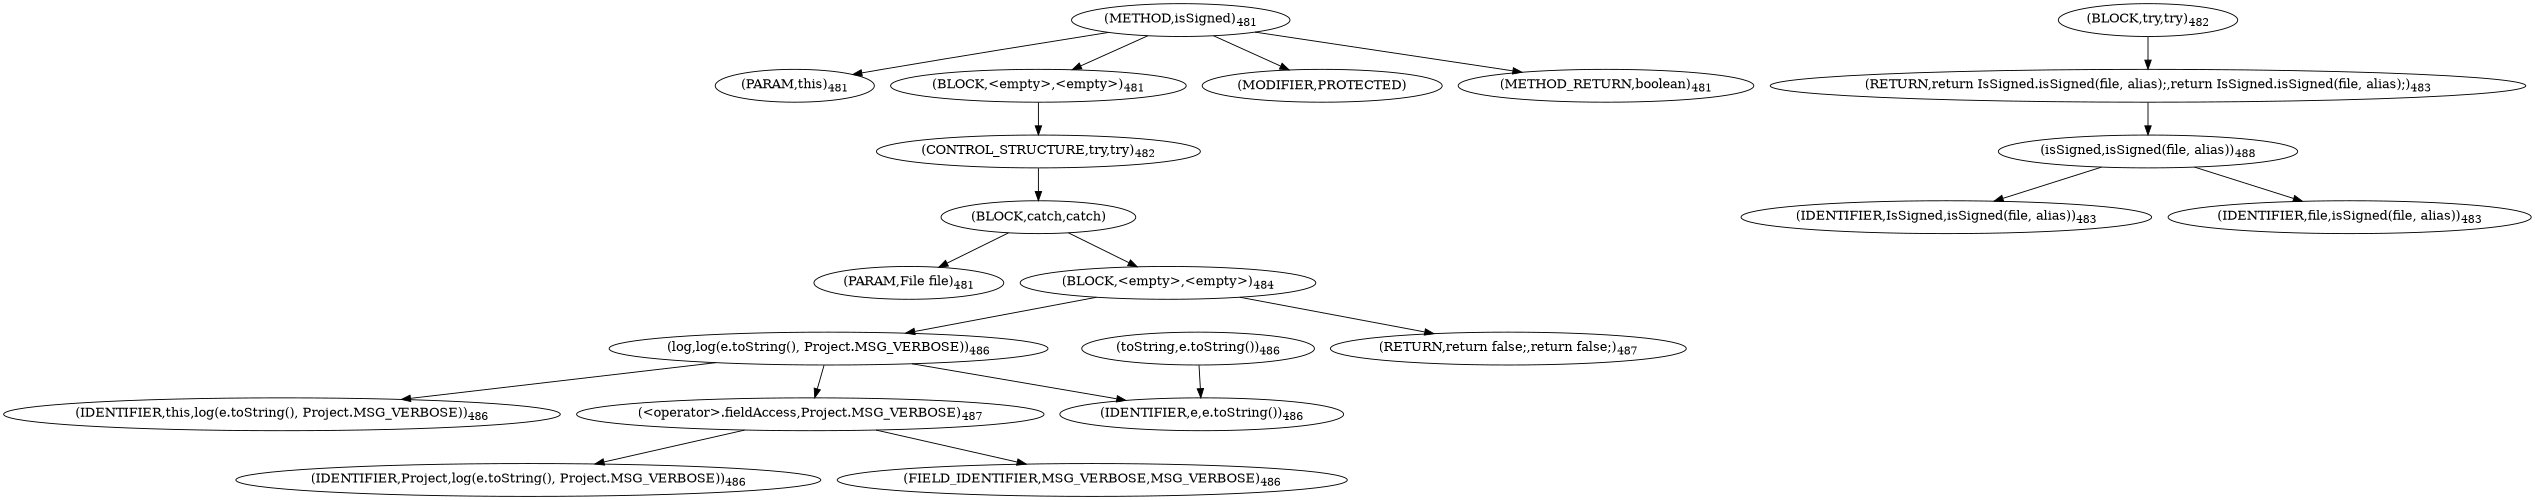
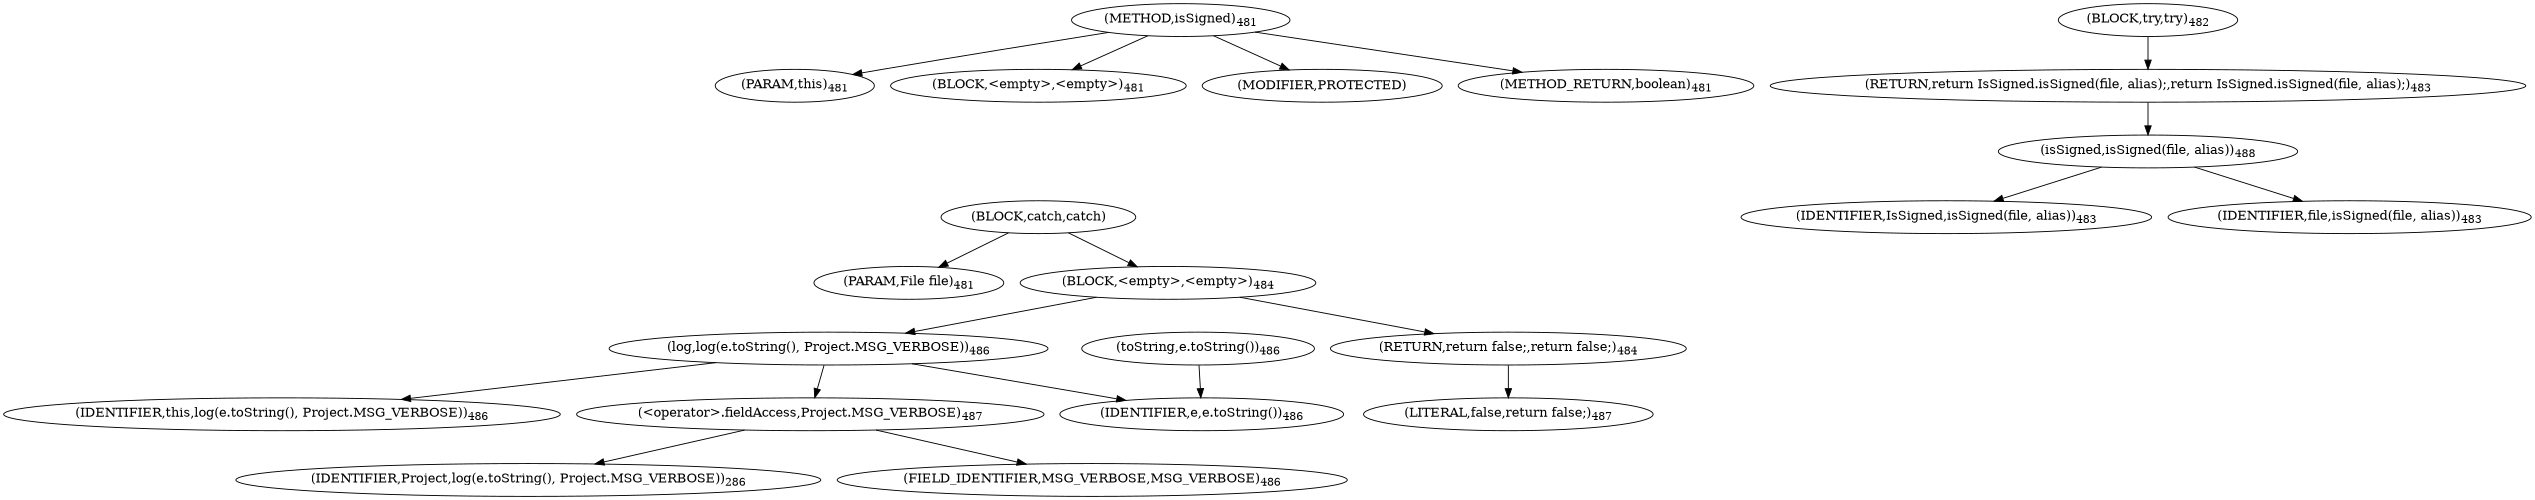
(1038, 151) -> none
(1627, 347) -> (1627, 347)
none -> (1508, 414)
(735, 479) -> (735, 479)
